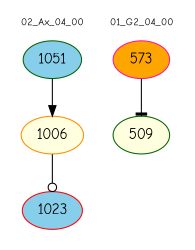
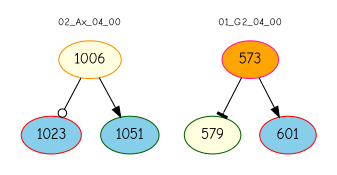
(52, 92) -> (107, 93)
(141, 135) -> (213, 135)
none -> (288, 135)
